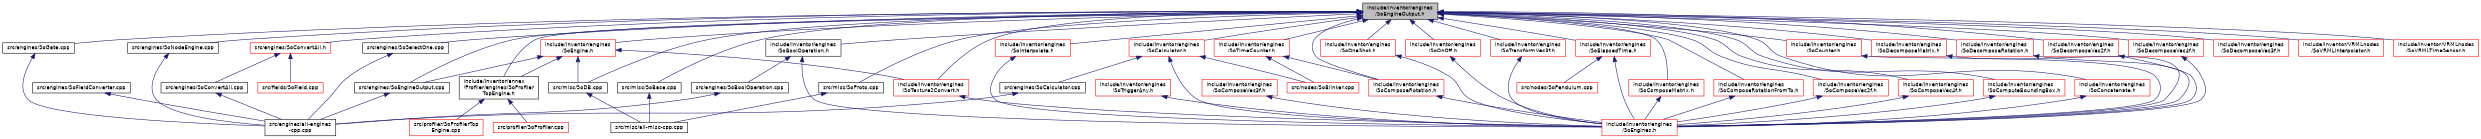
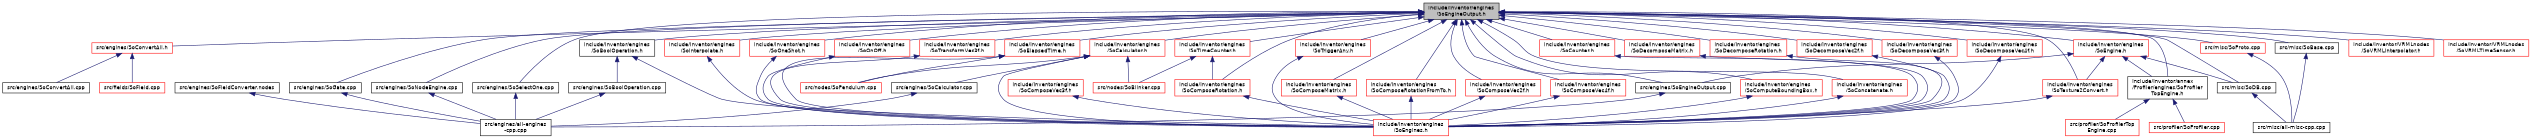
none -> (1395, 30)
none -> (971, 66)
(81, 88) -> (227, 88)
(851, 88) -> (2233, 48)
(251, 107) -> none
none -> (1726, 120)
